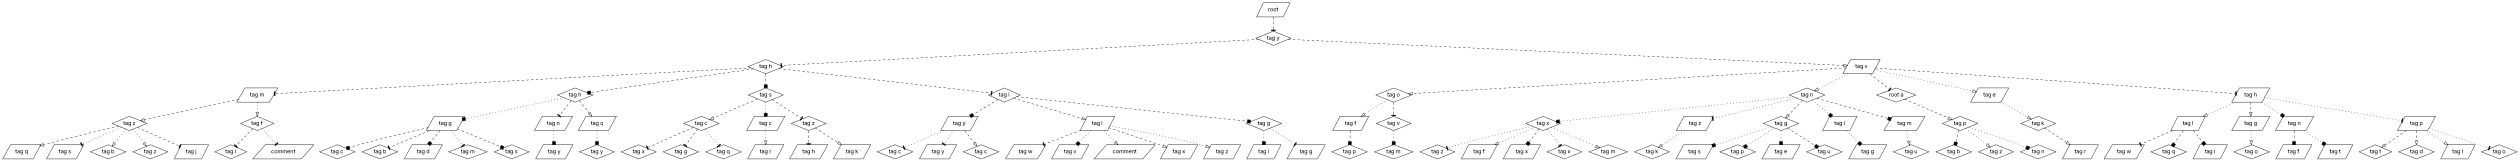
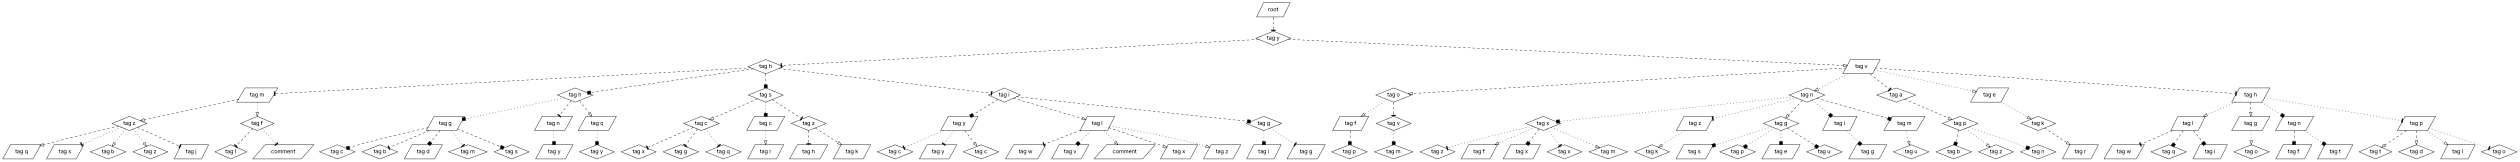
(1896, 95) -> (1896, 95)
